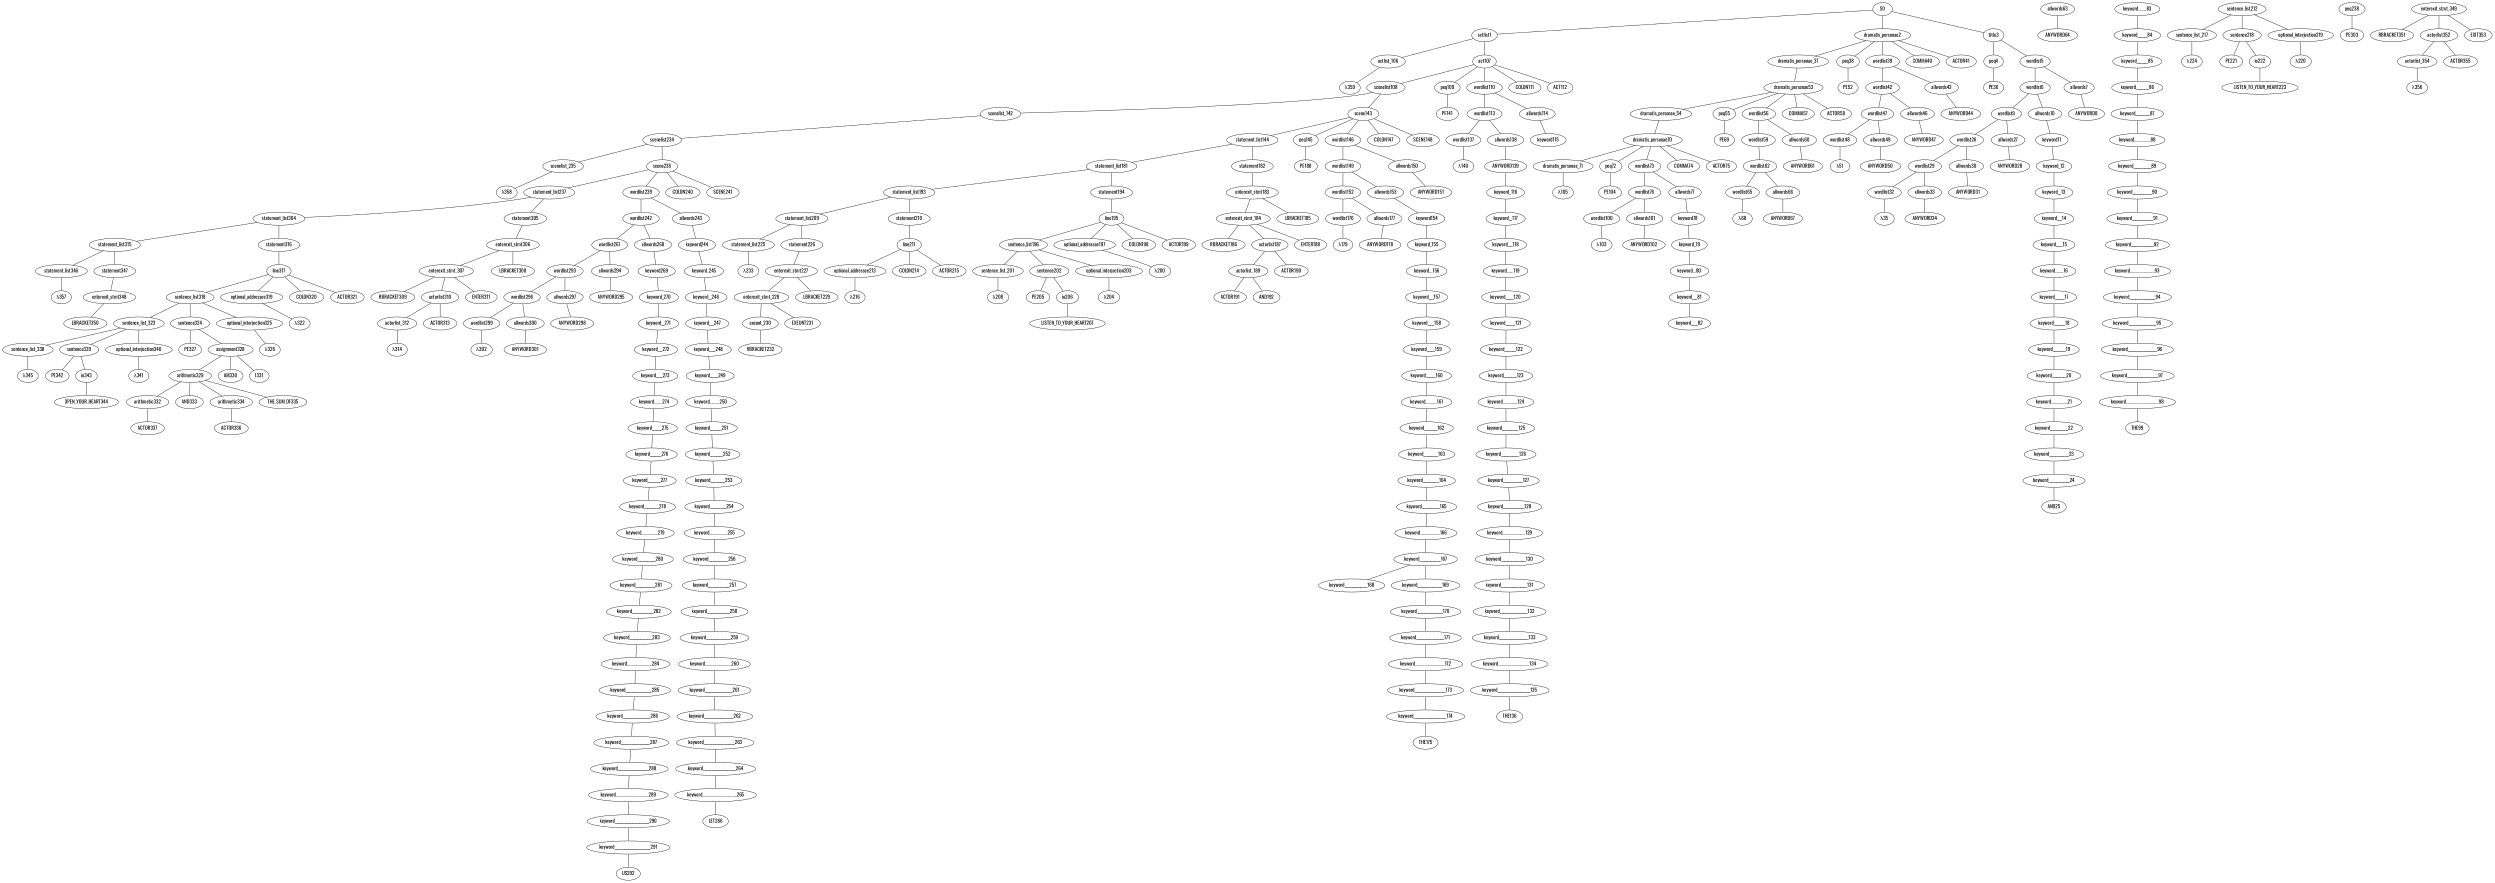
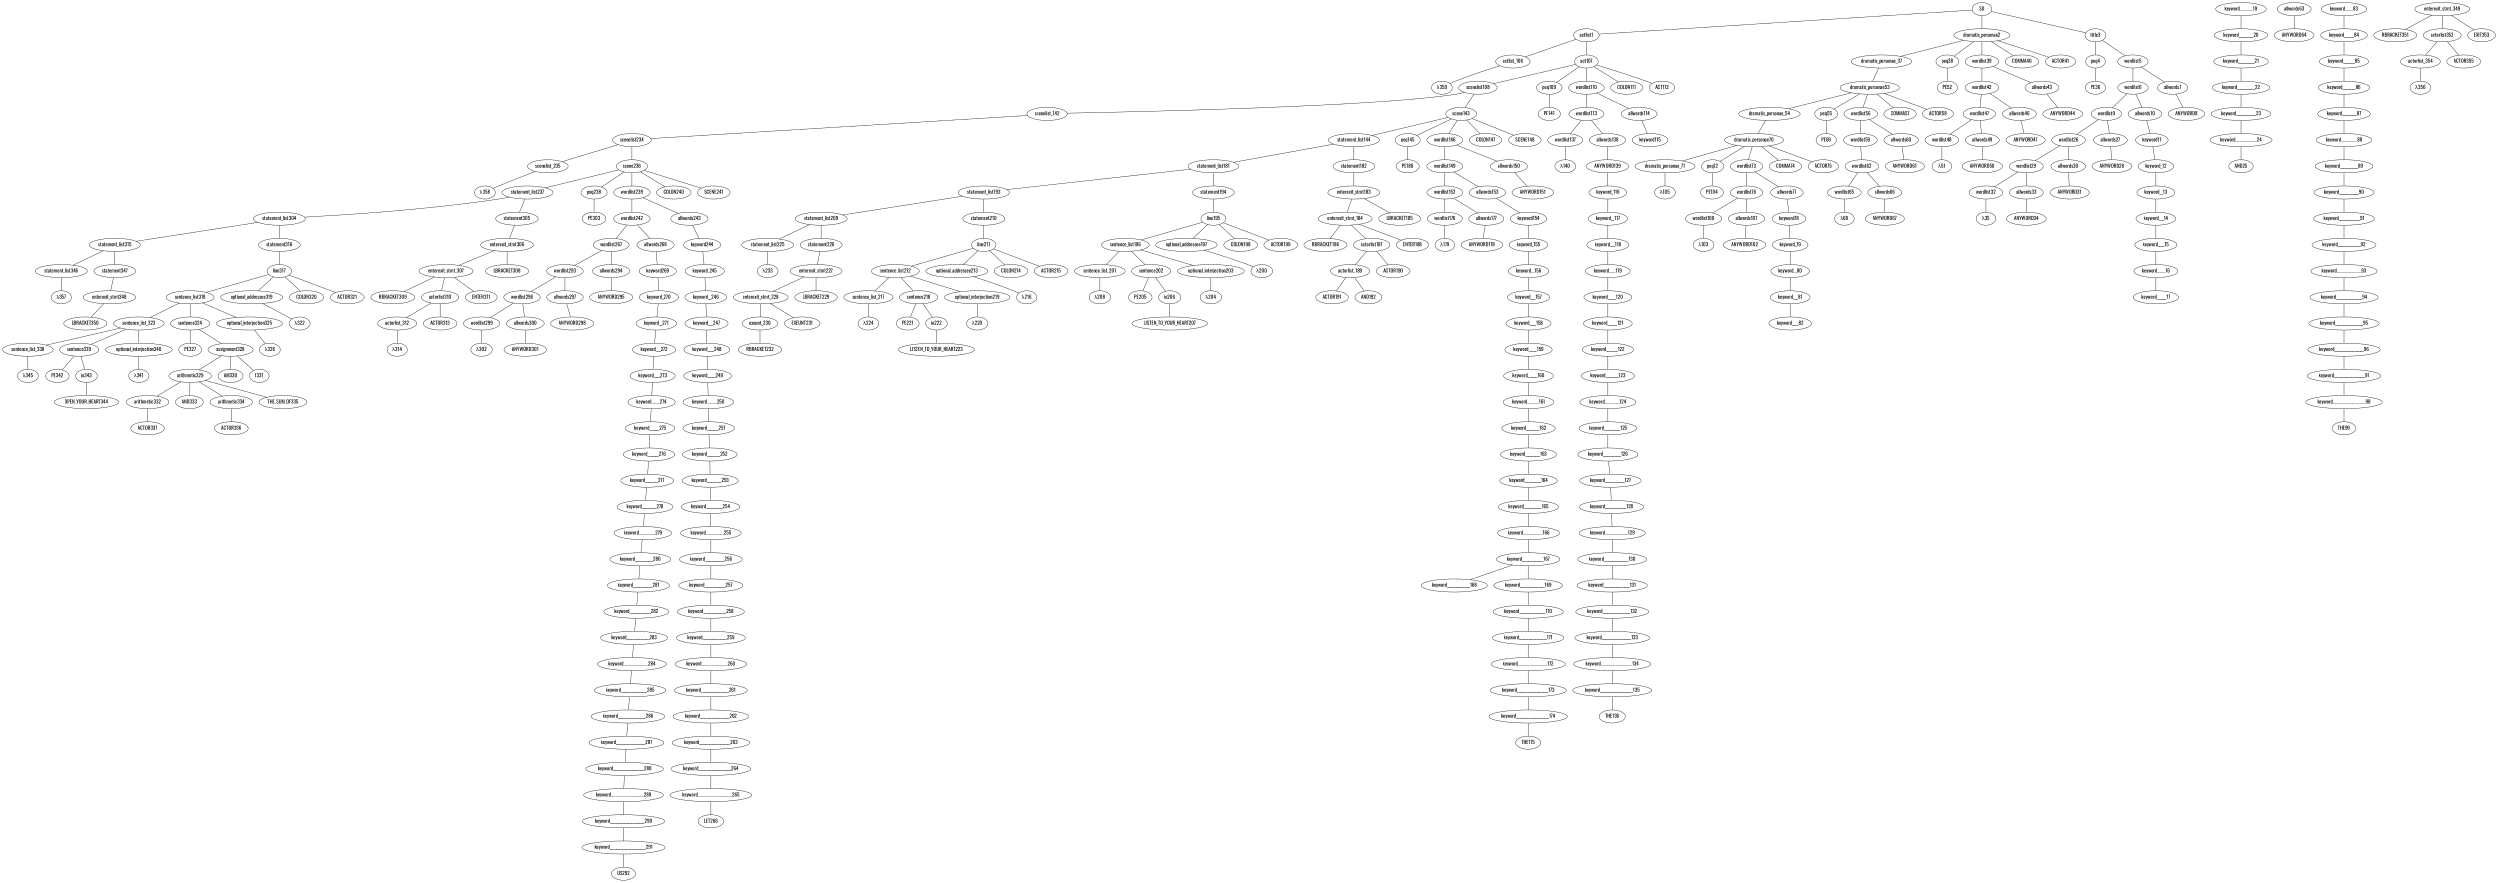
none -> (613, 180)
none -> (942, 257)
(2054, 323) -> none
